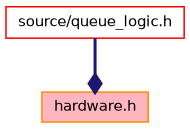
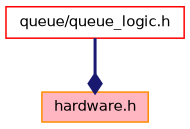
(95, 22) -> (95, 22)
